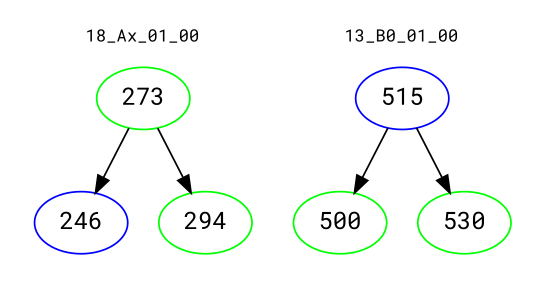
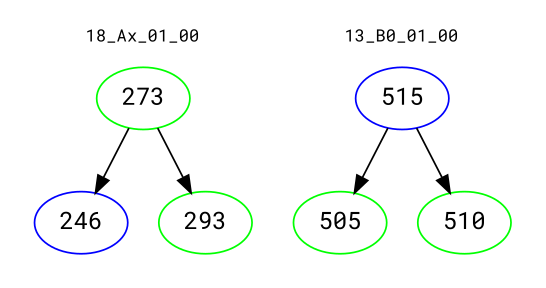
(205, 223) -> (205, 223)
(340, 223) -> (340, 223)
(464, 223) -> (464, 223)
